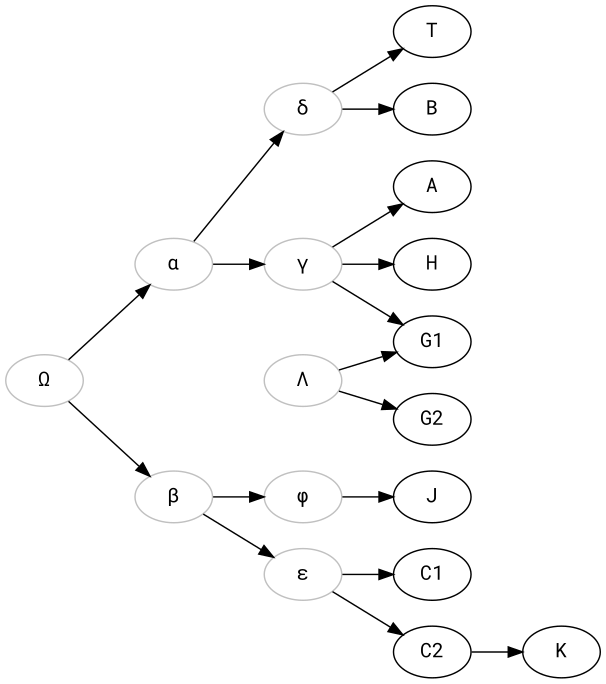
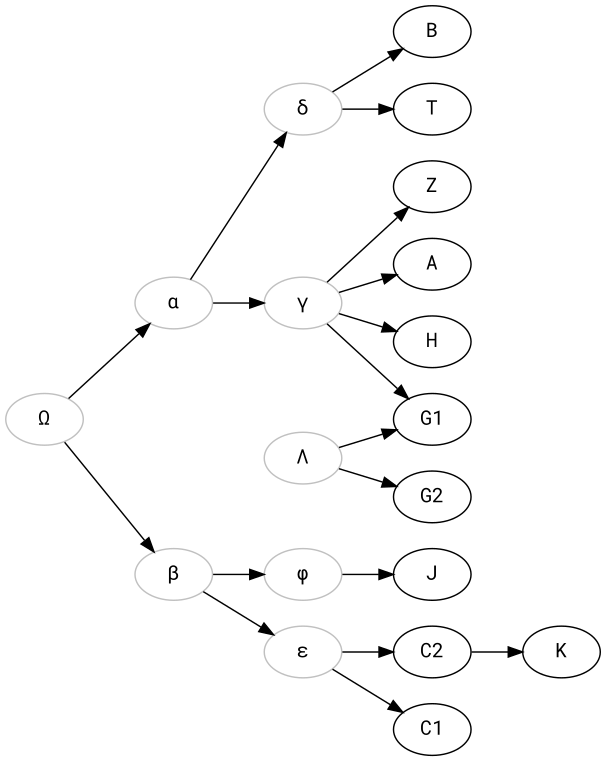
none -> (432, 187)
